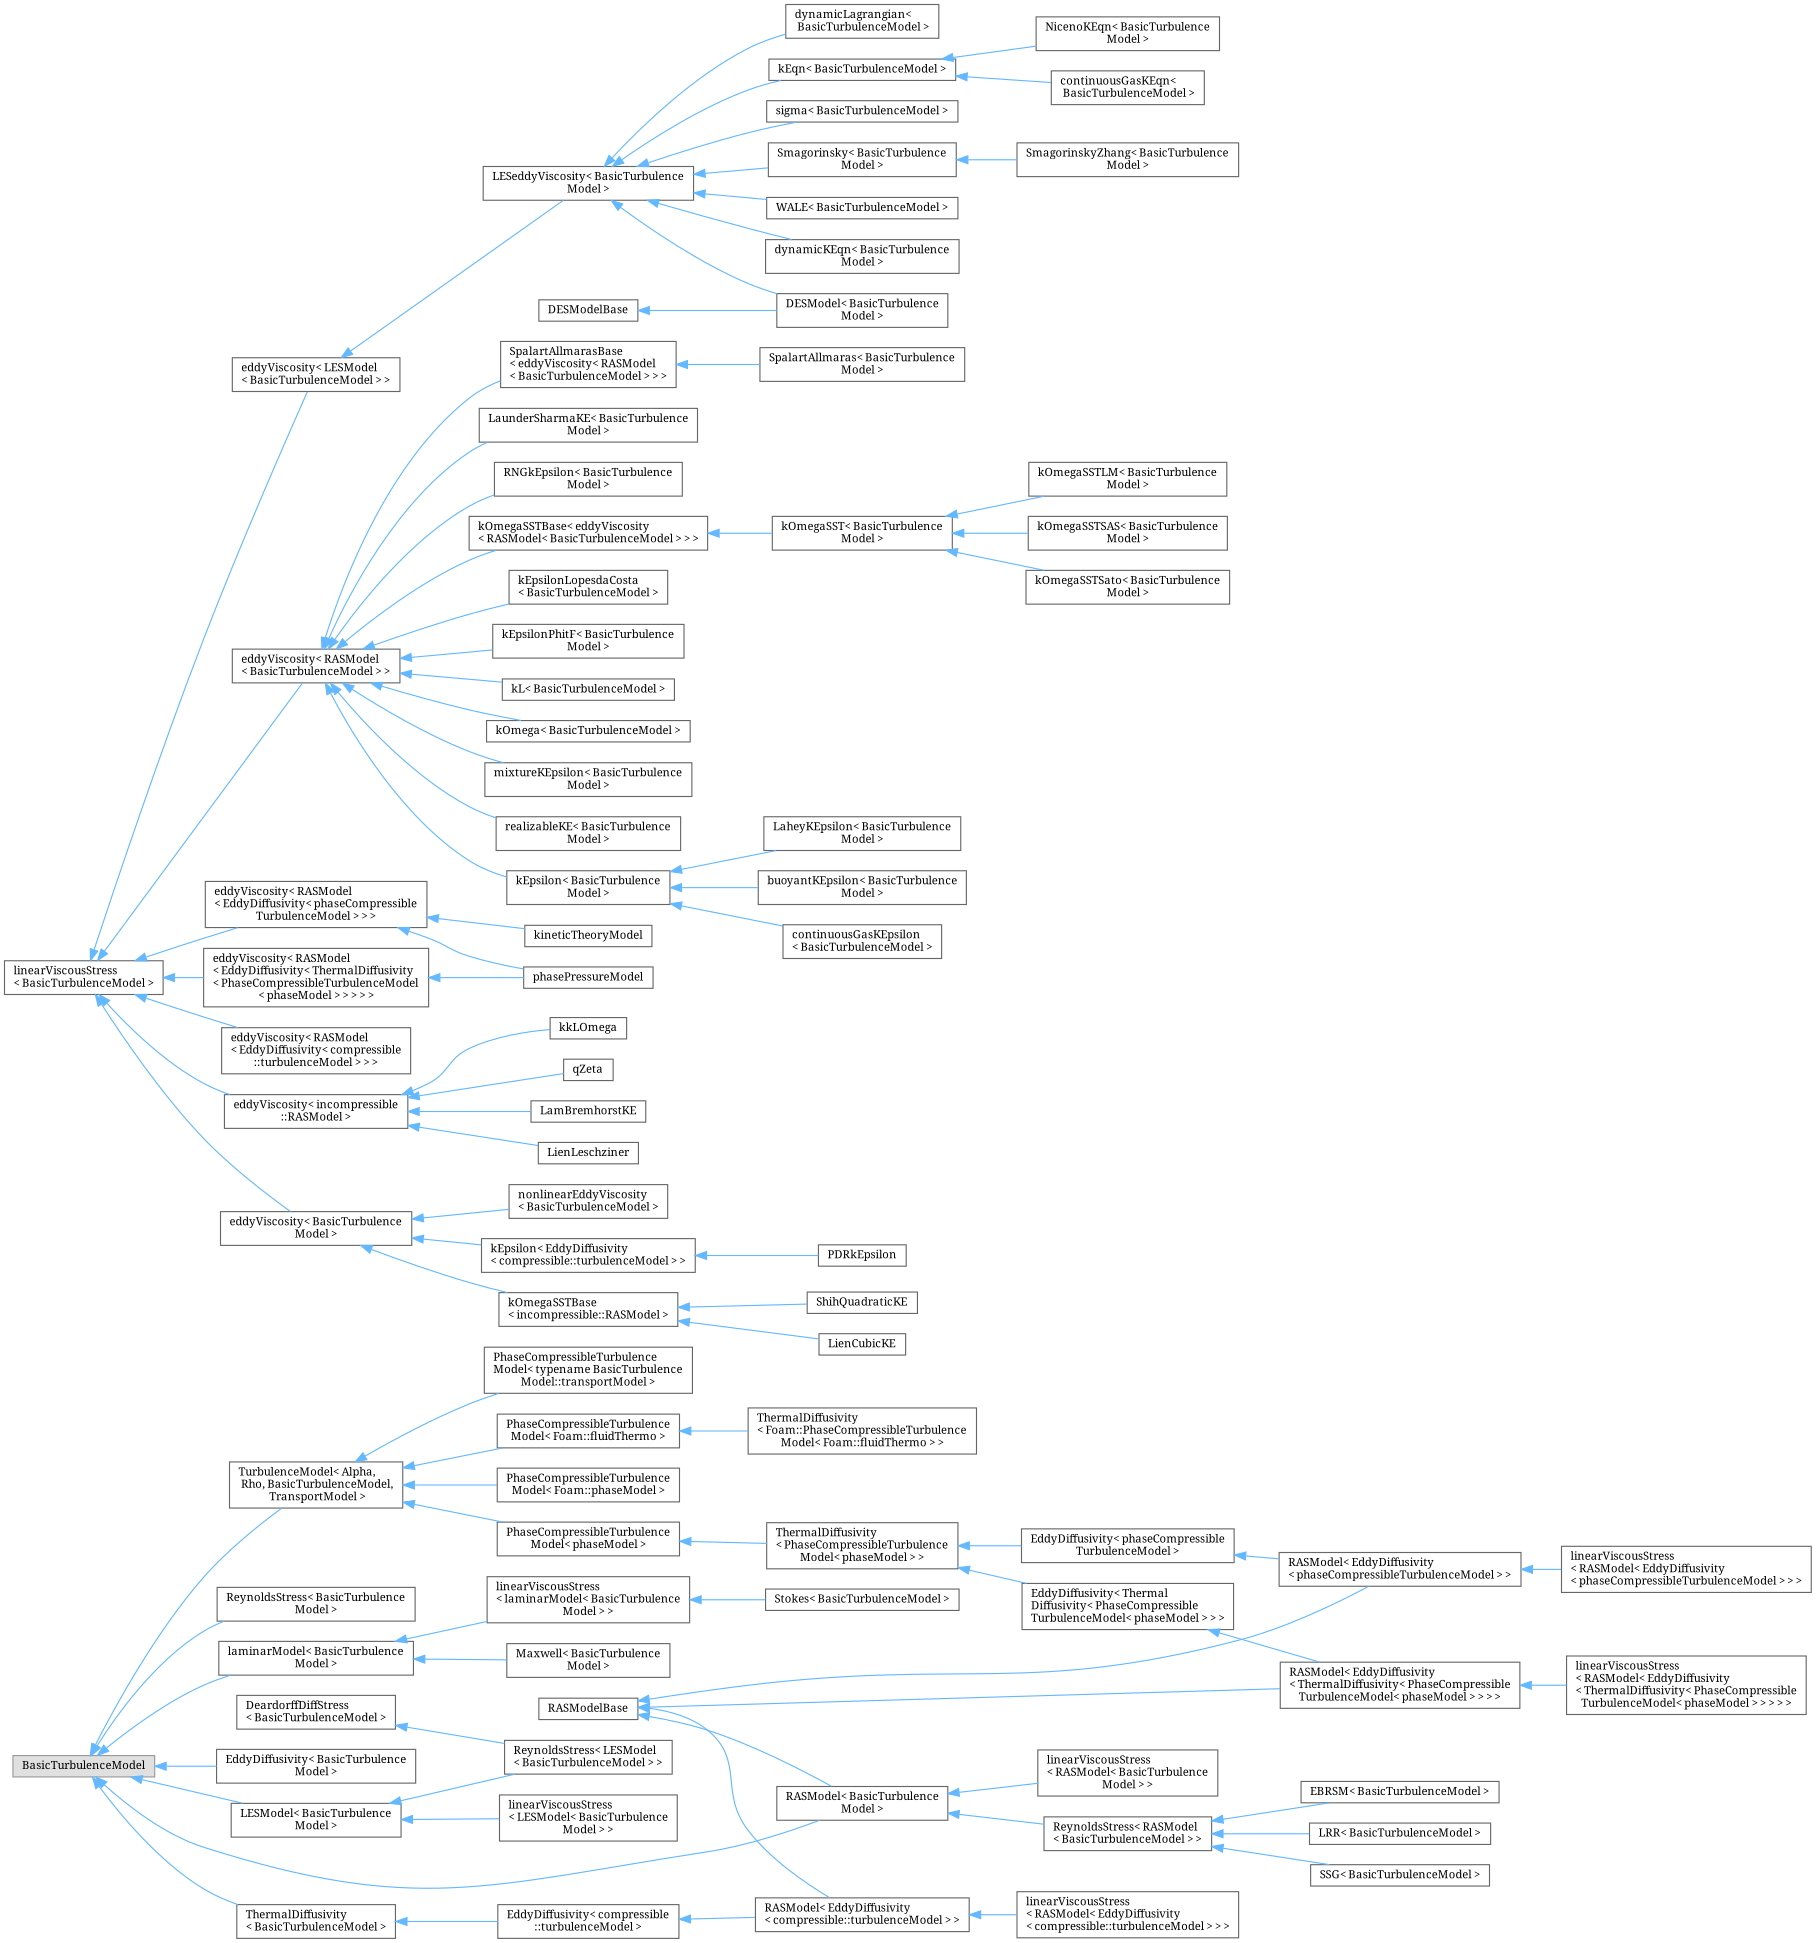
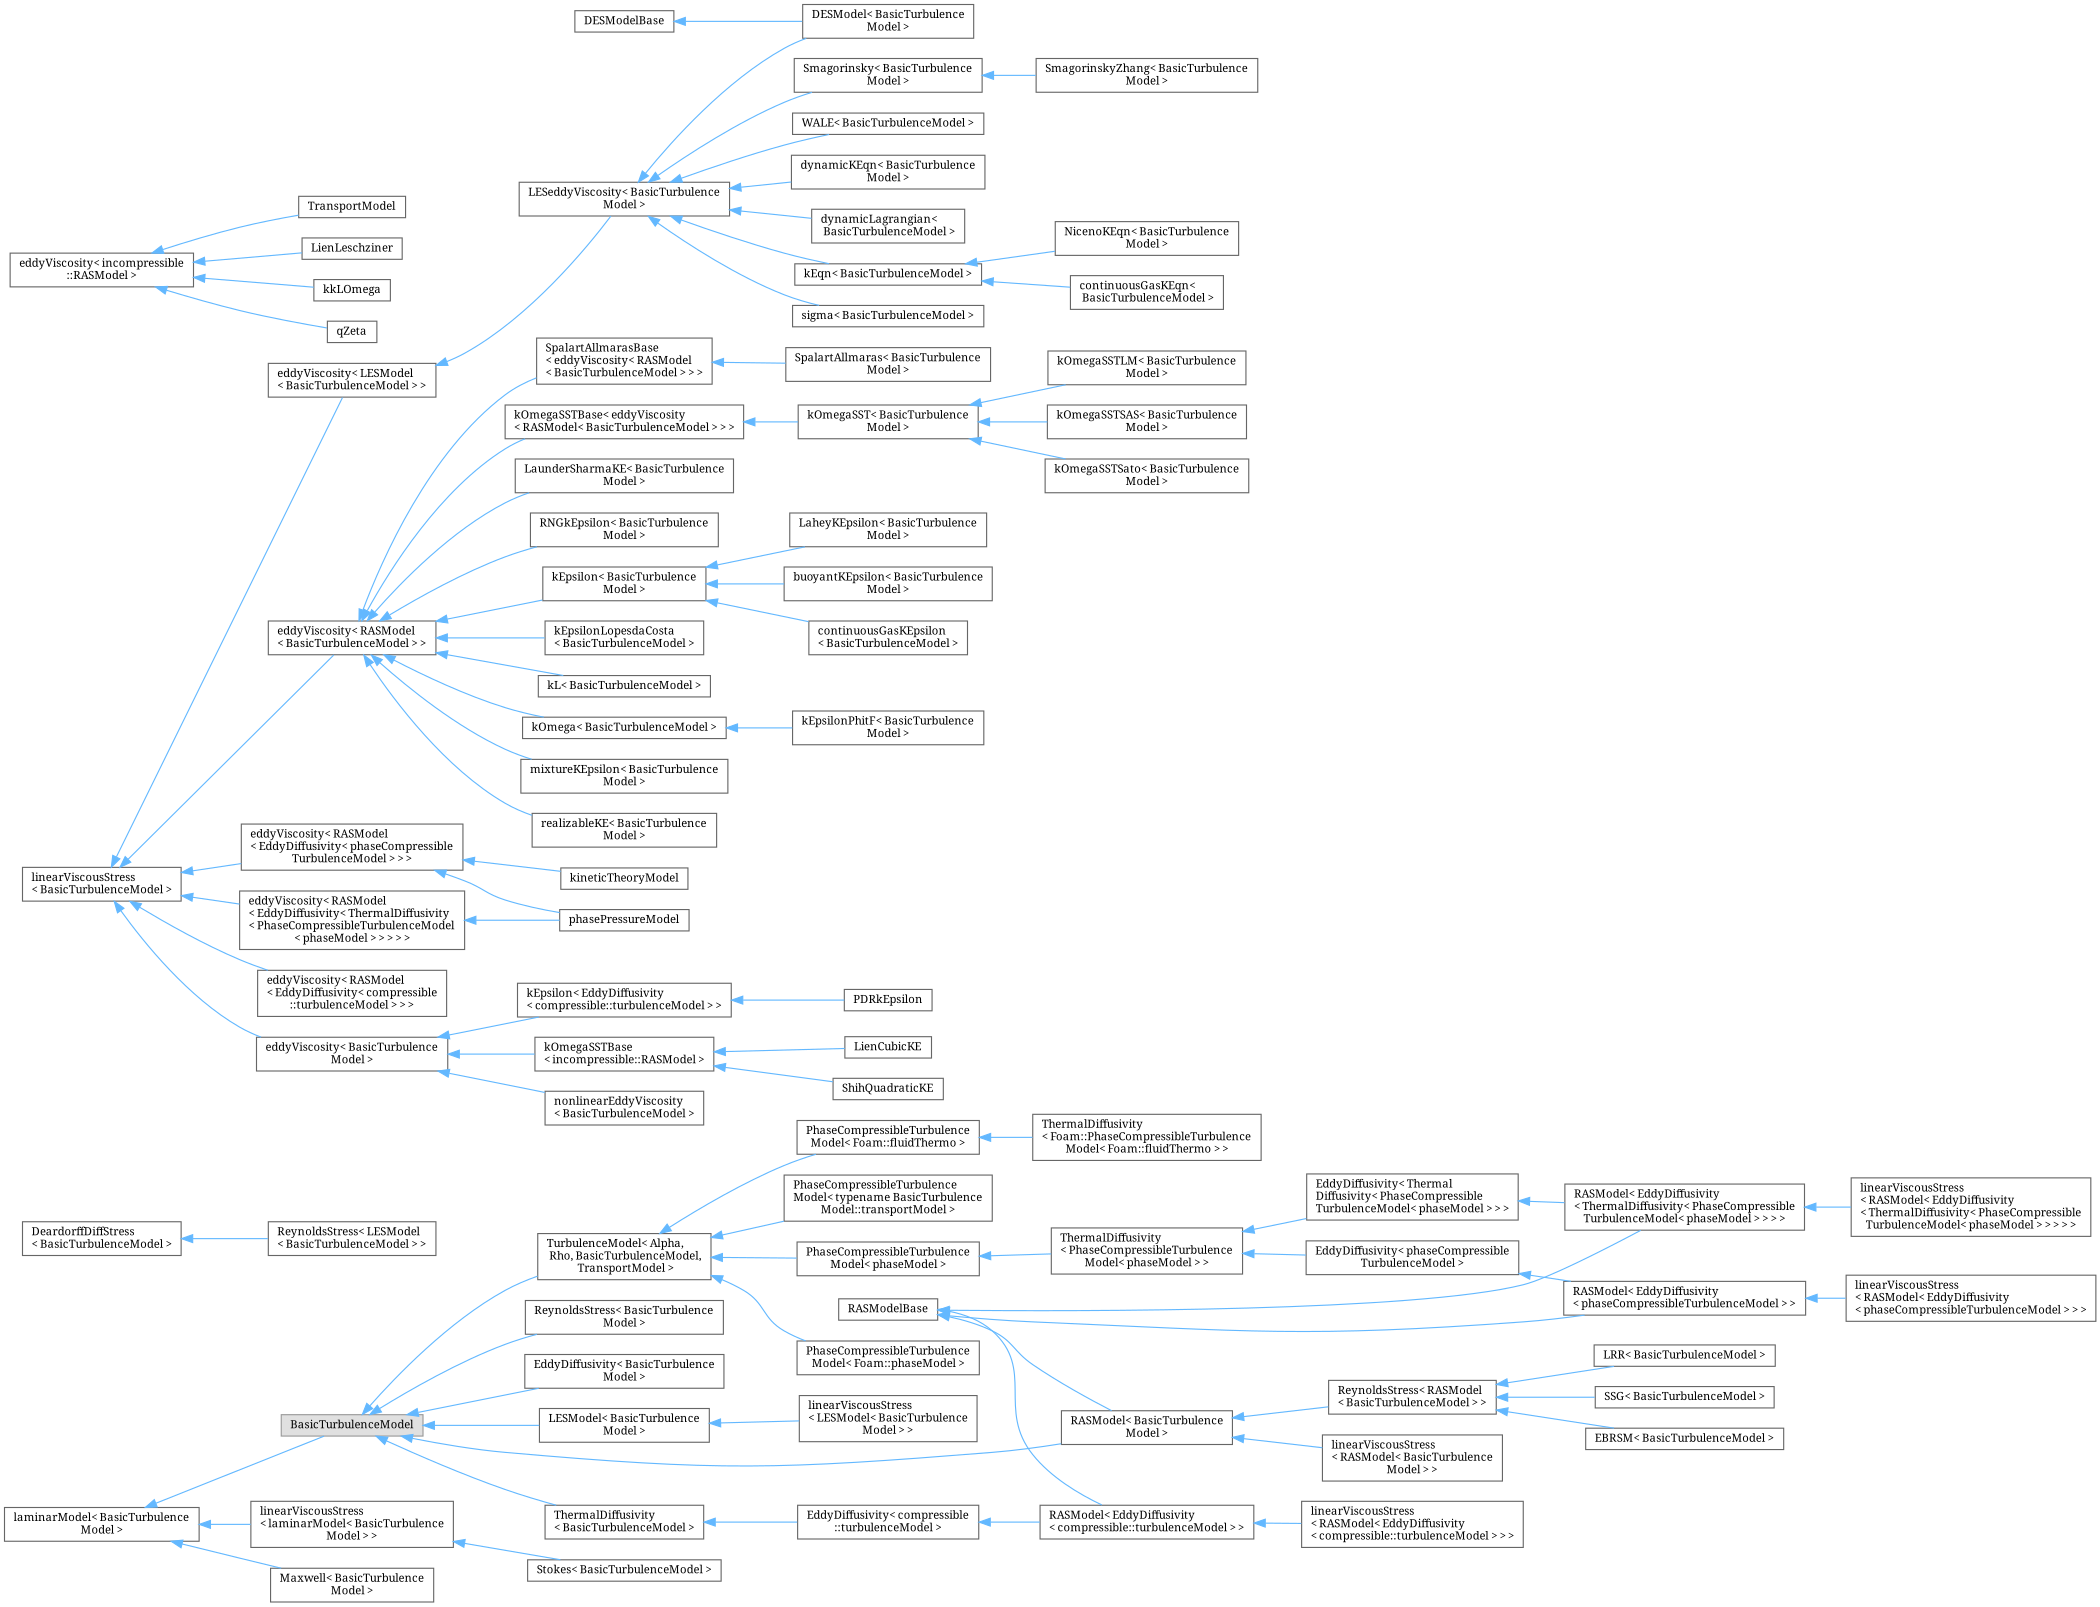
(452, 654) -> (765, 728)
(163, 1056) -> none
(588, 1112) -> (352, 207)
(165, 1706) -> (240, 1470)
(458, 1787) -> none
